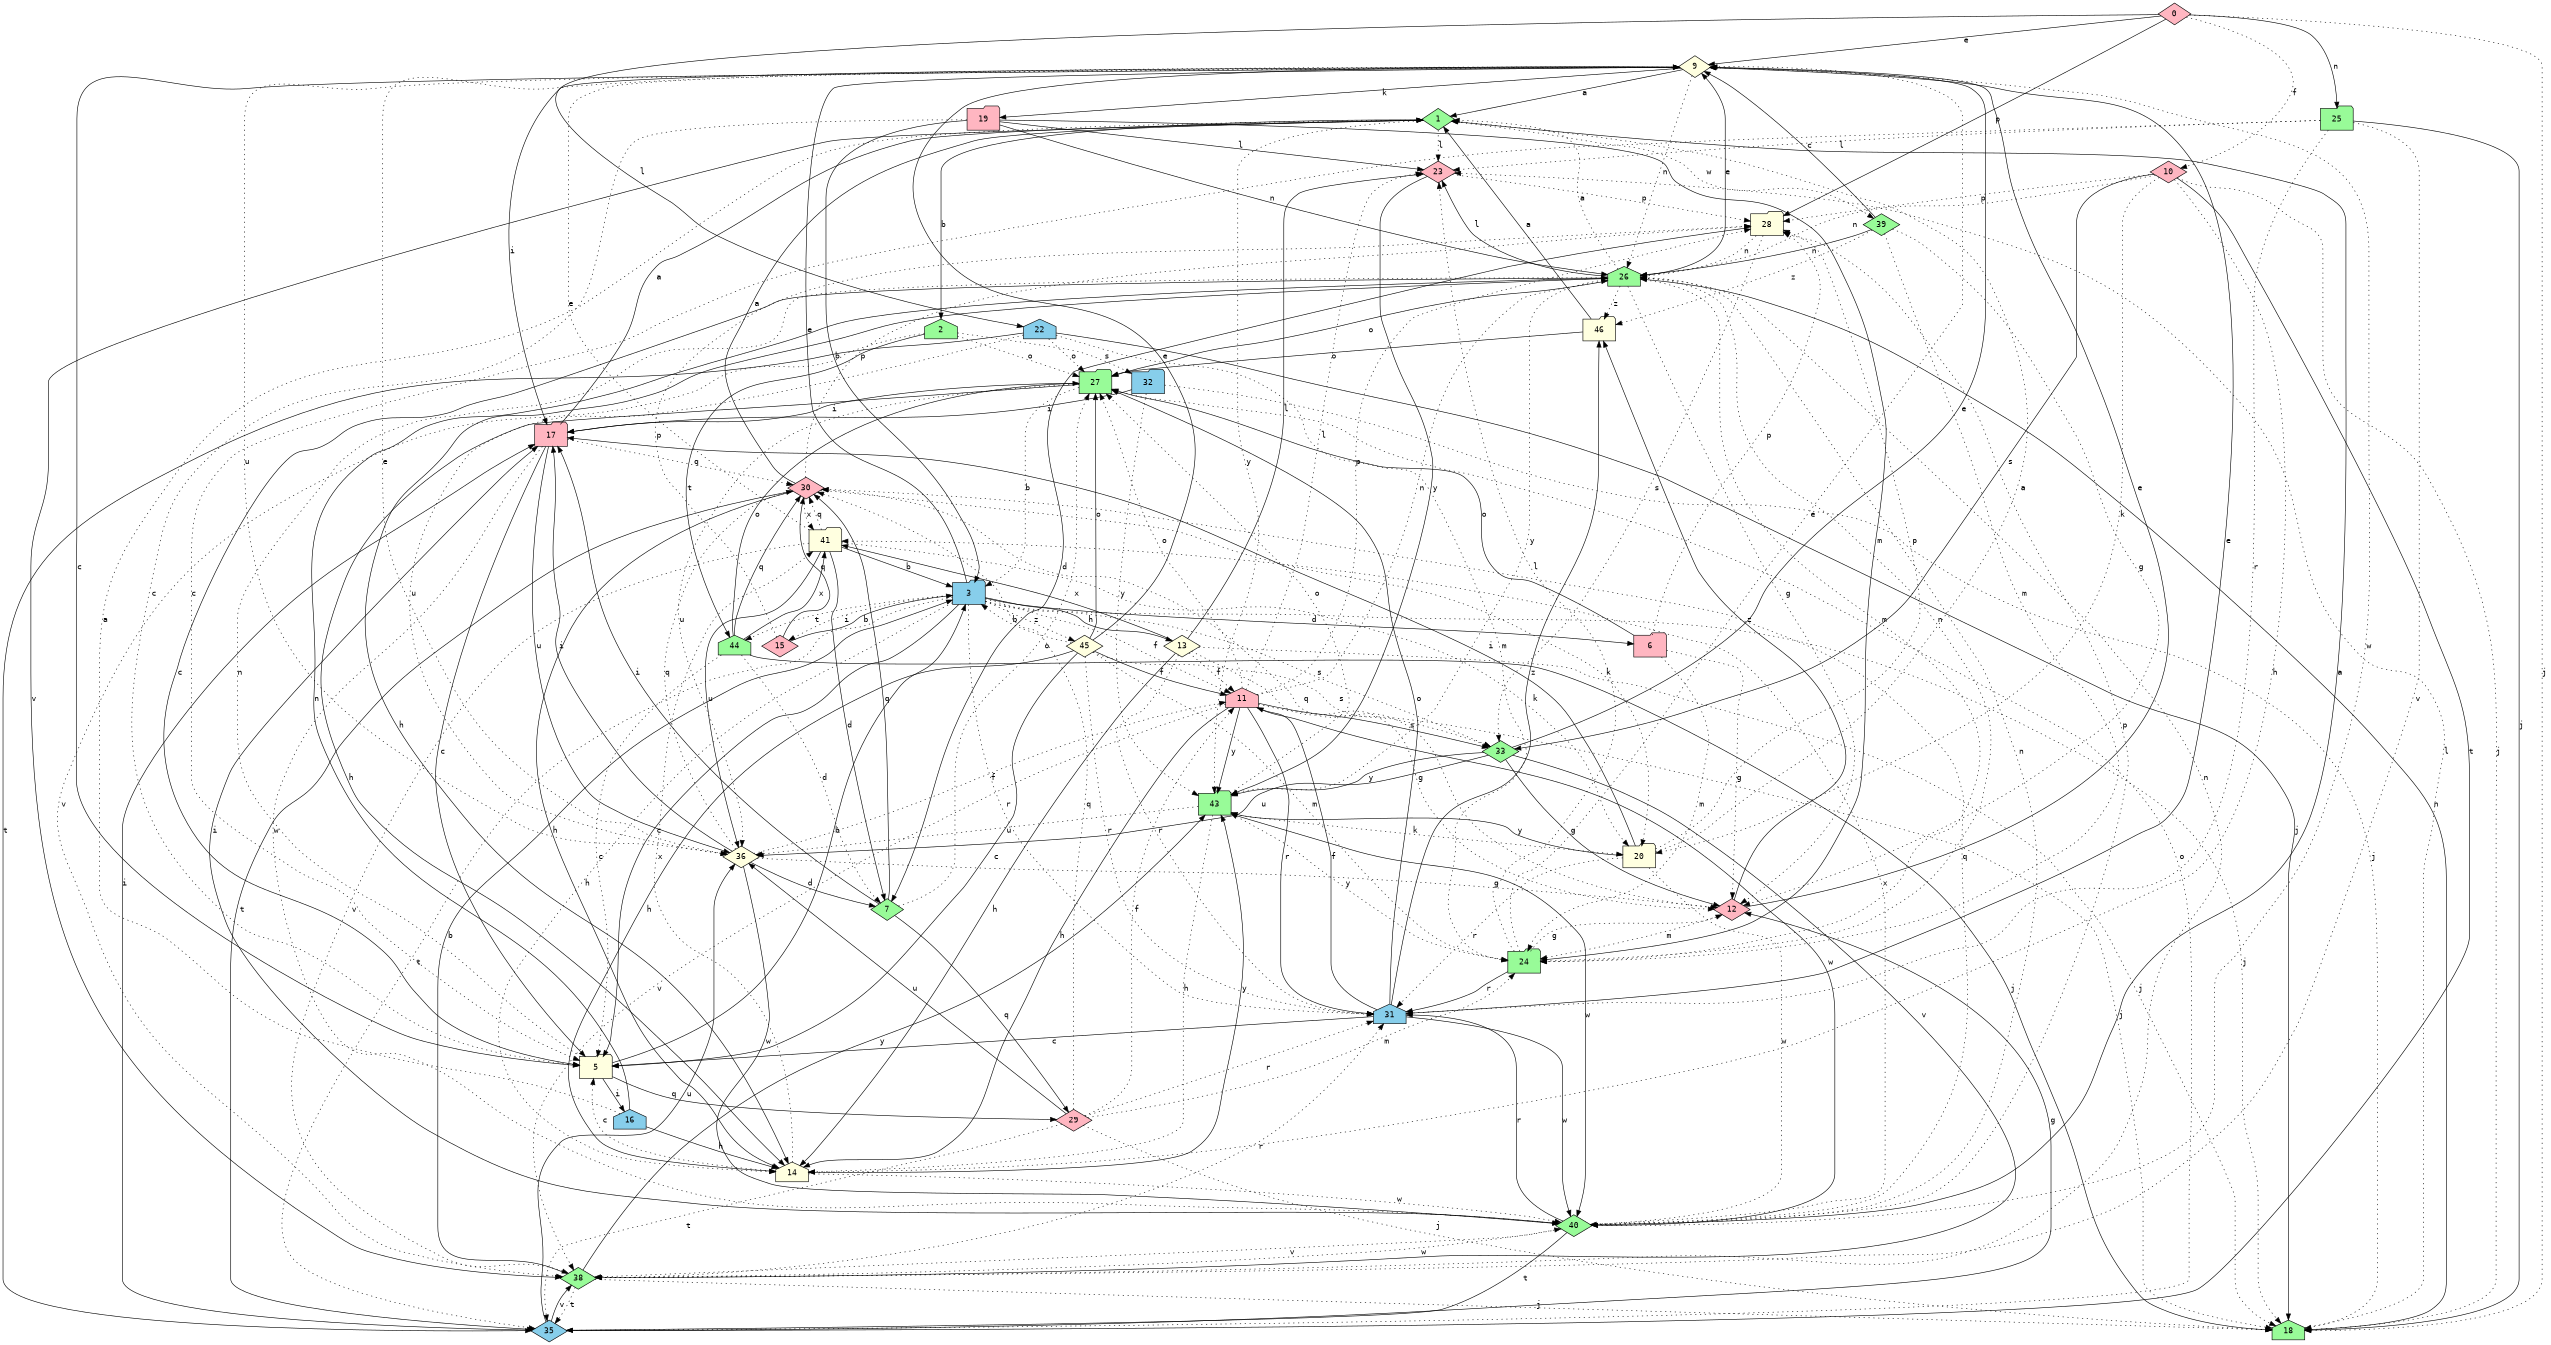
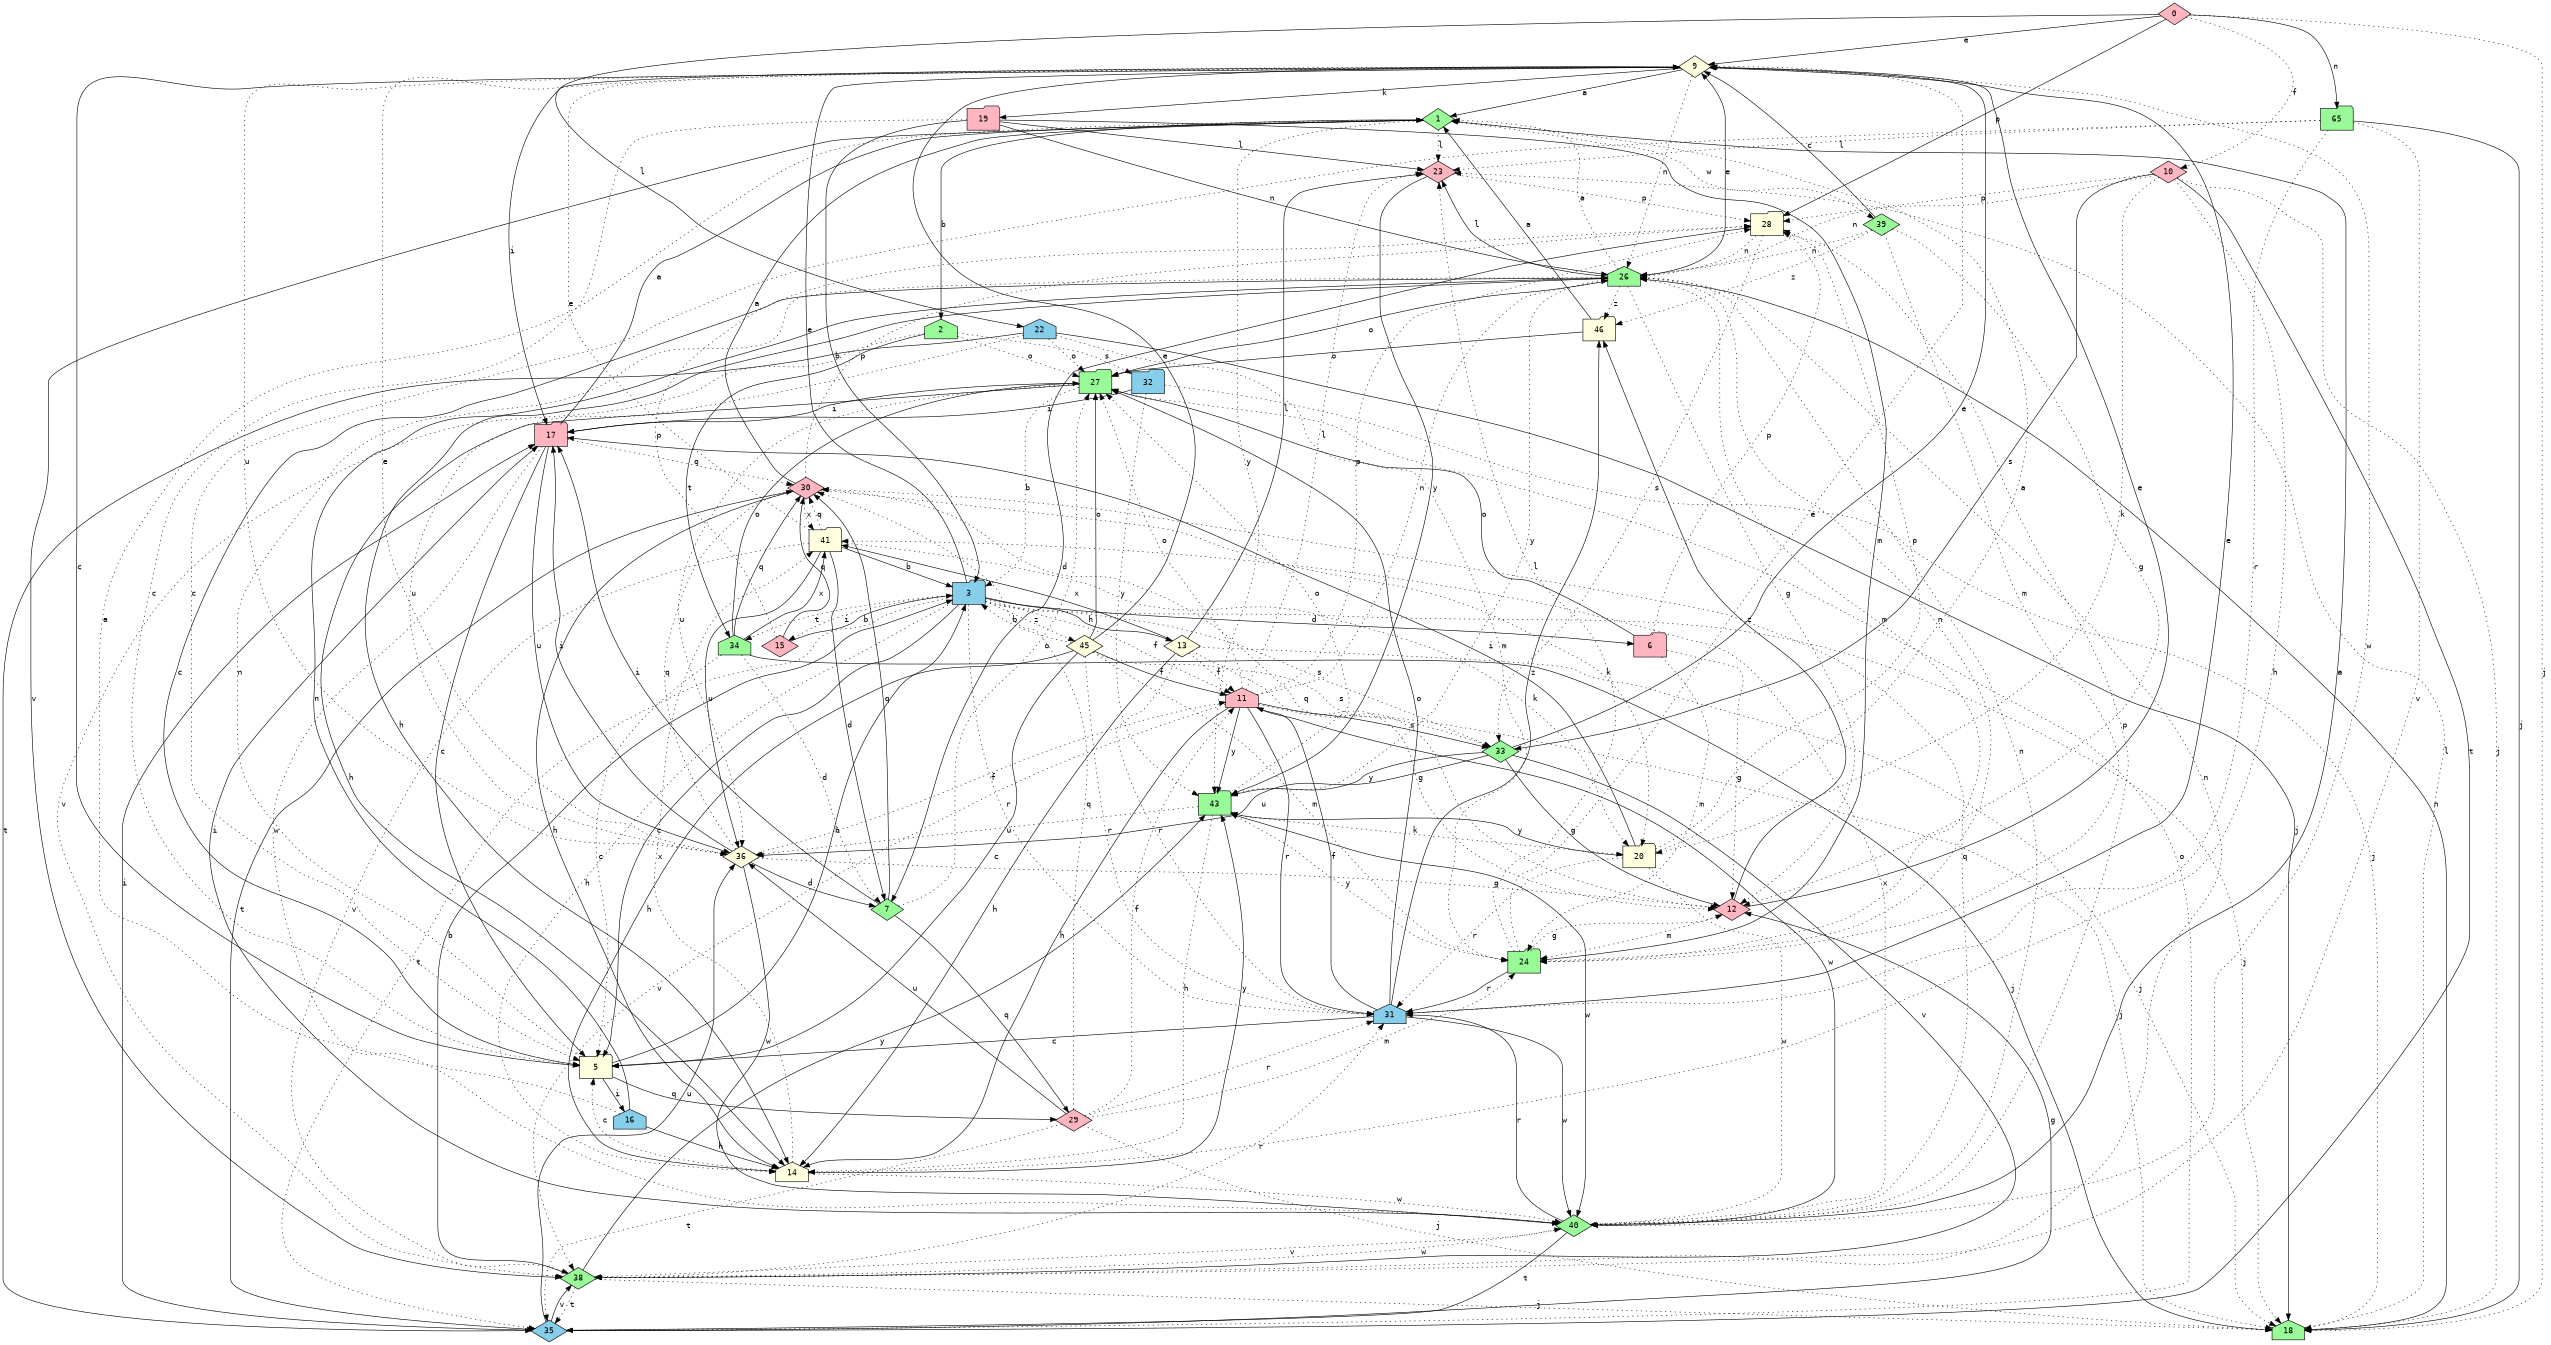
(2337, 119) -> (2337, 119)
(1760, 258) -> (1760, 258)
(735, 646) -> (735, 646)
